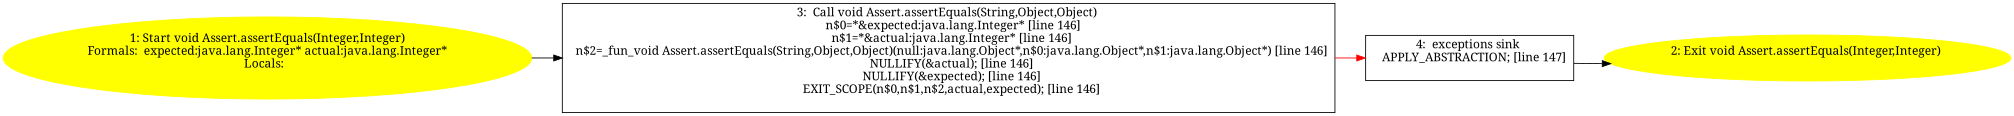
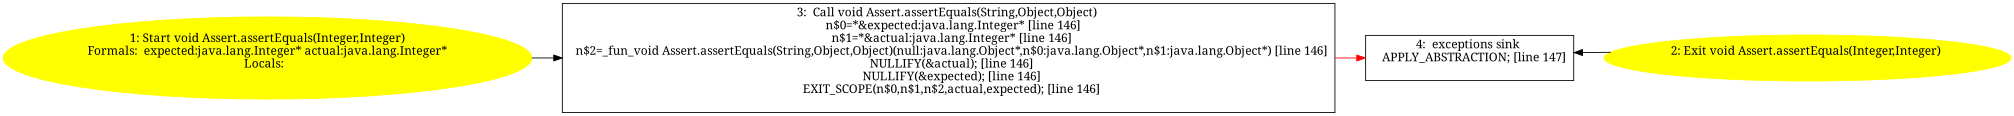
(1588, 64) -> (1597, 52)
